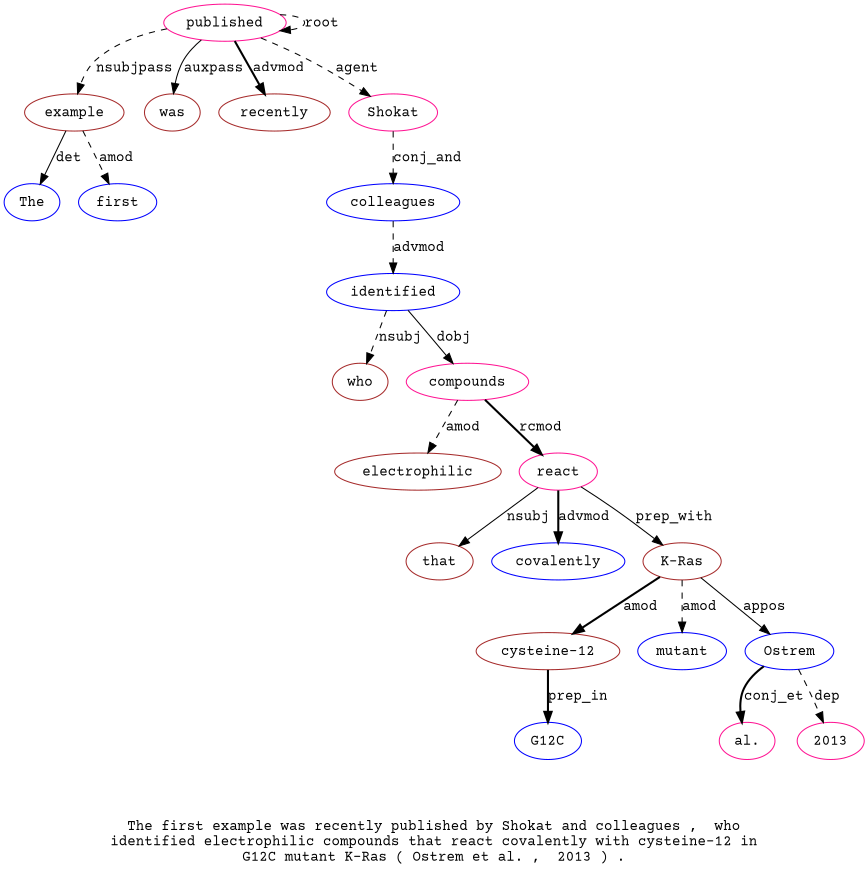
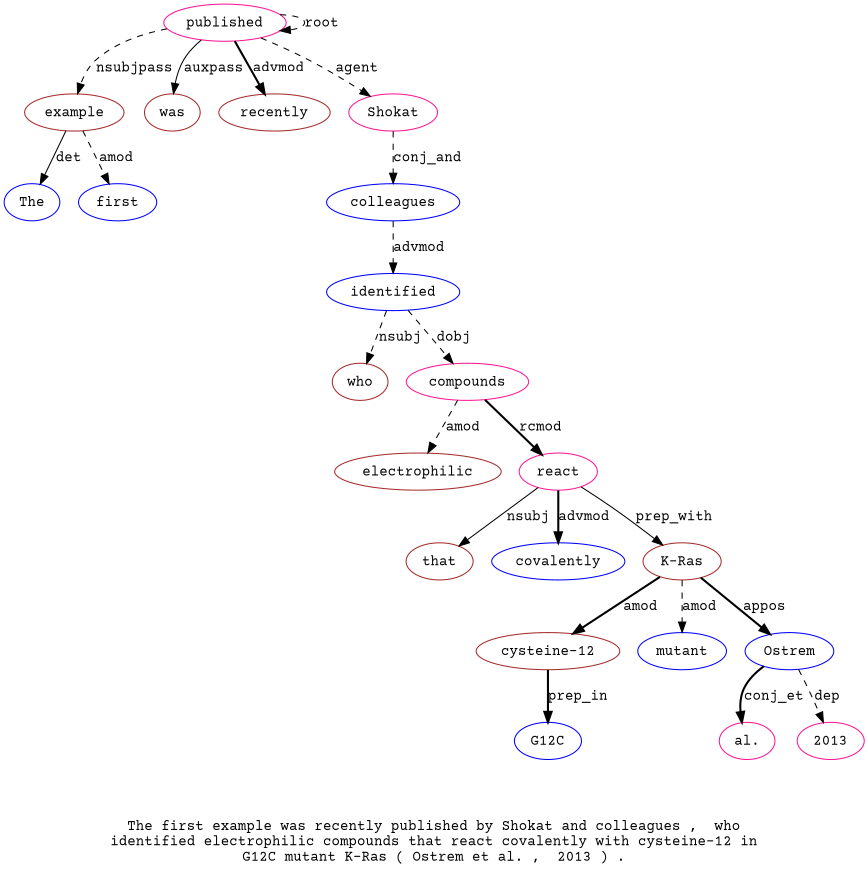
(427, 333) -> (427, 333)
(731, 603) -> (731, 603)
